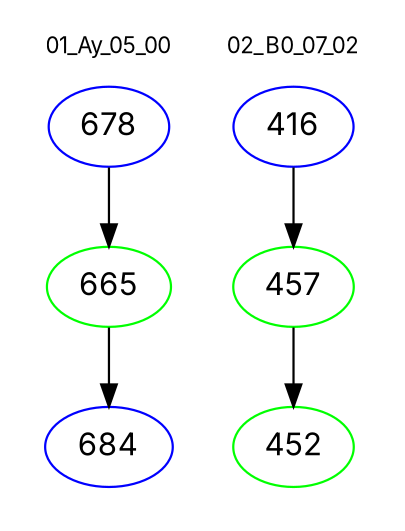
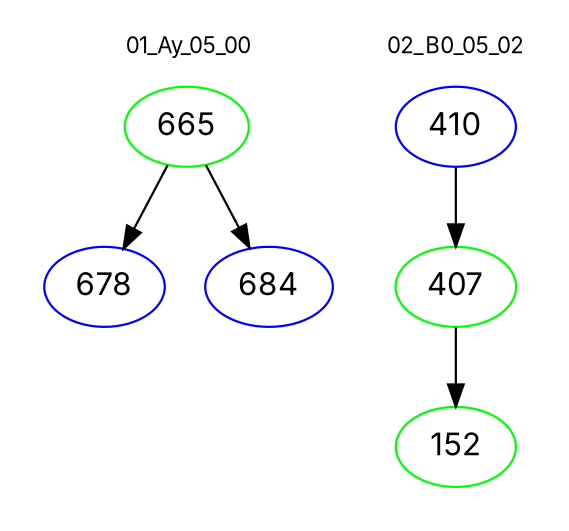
(294, 48) -> (456, 48)
(294, 127) -> (456, 127)
(109, 196) -> (151, 197)
(294, 287) -> (456, 287)
(294, 447) -> (456, 447)
